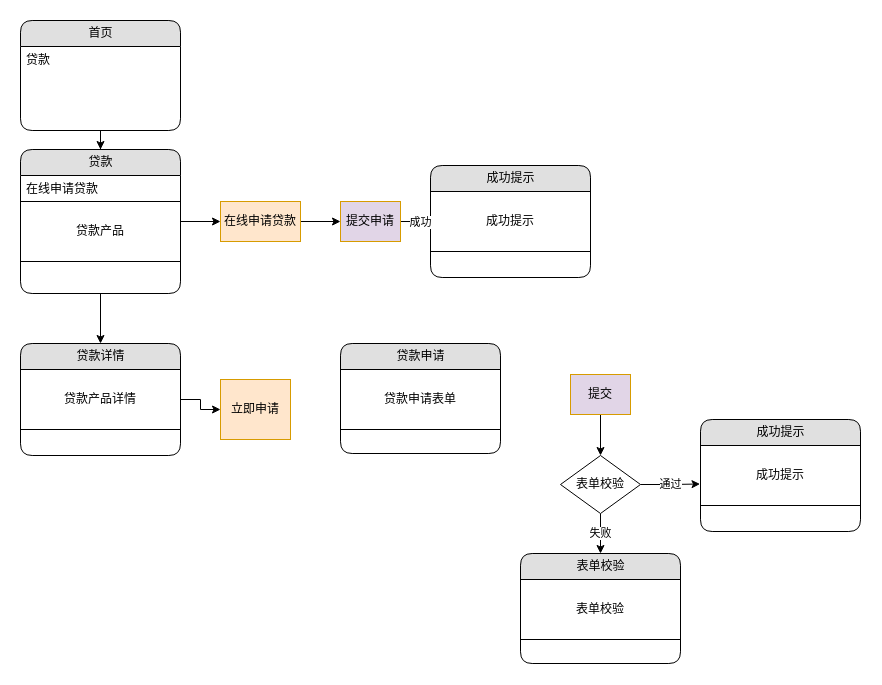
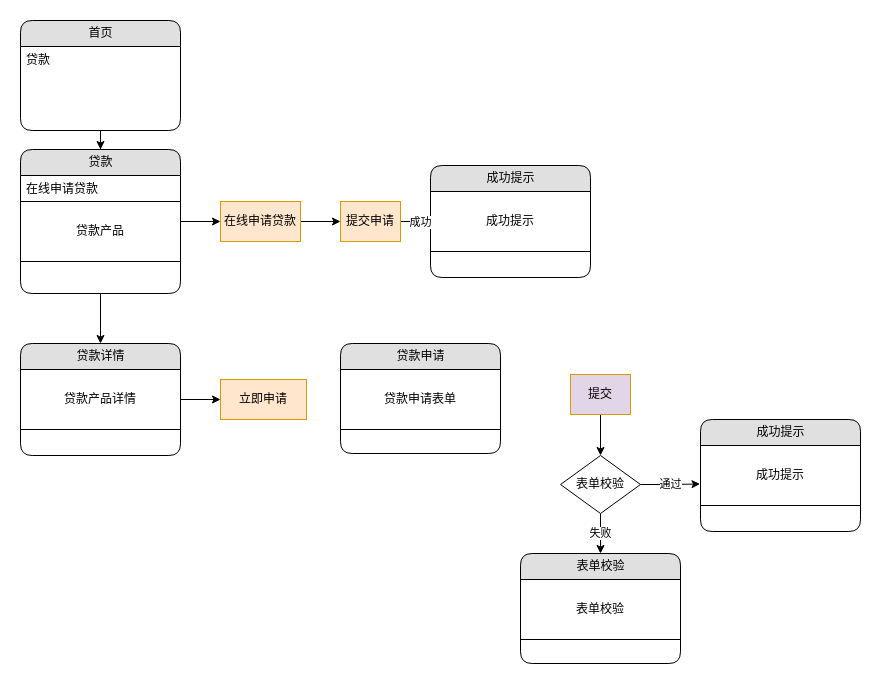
(371, 222) -> (371, 222)
(256, 410) -> (264, 400)
